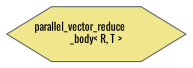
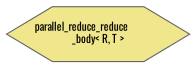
(96, 34) -> (98, 34)
